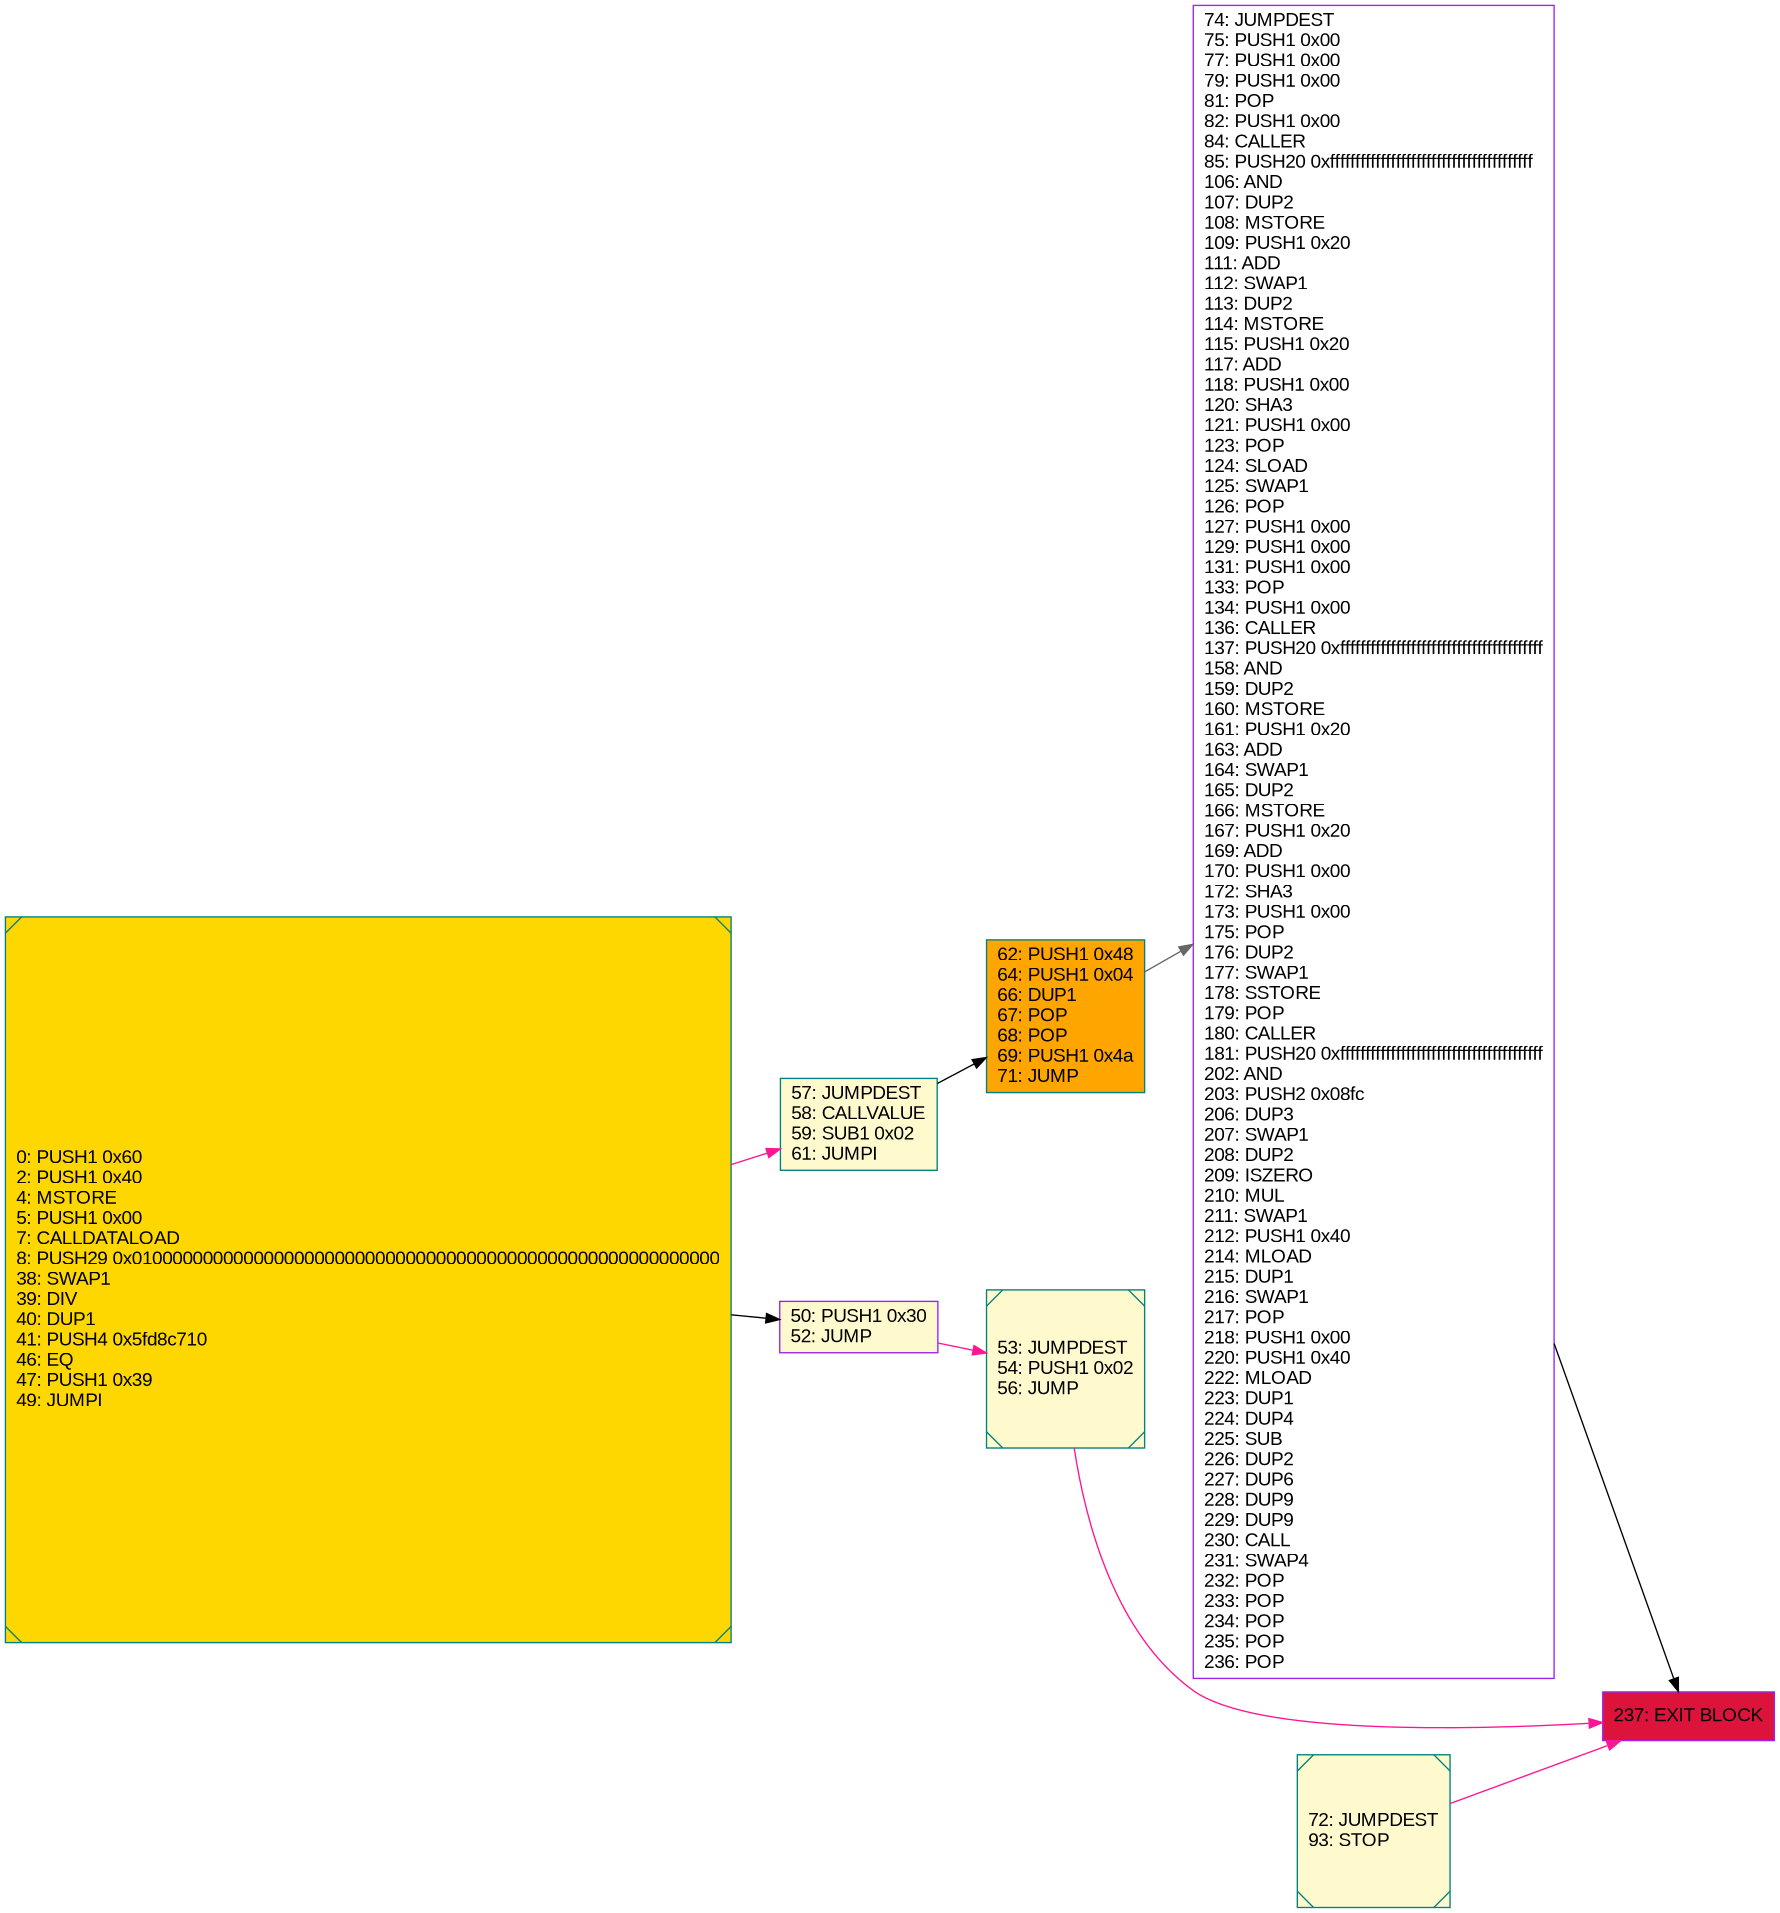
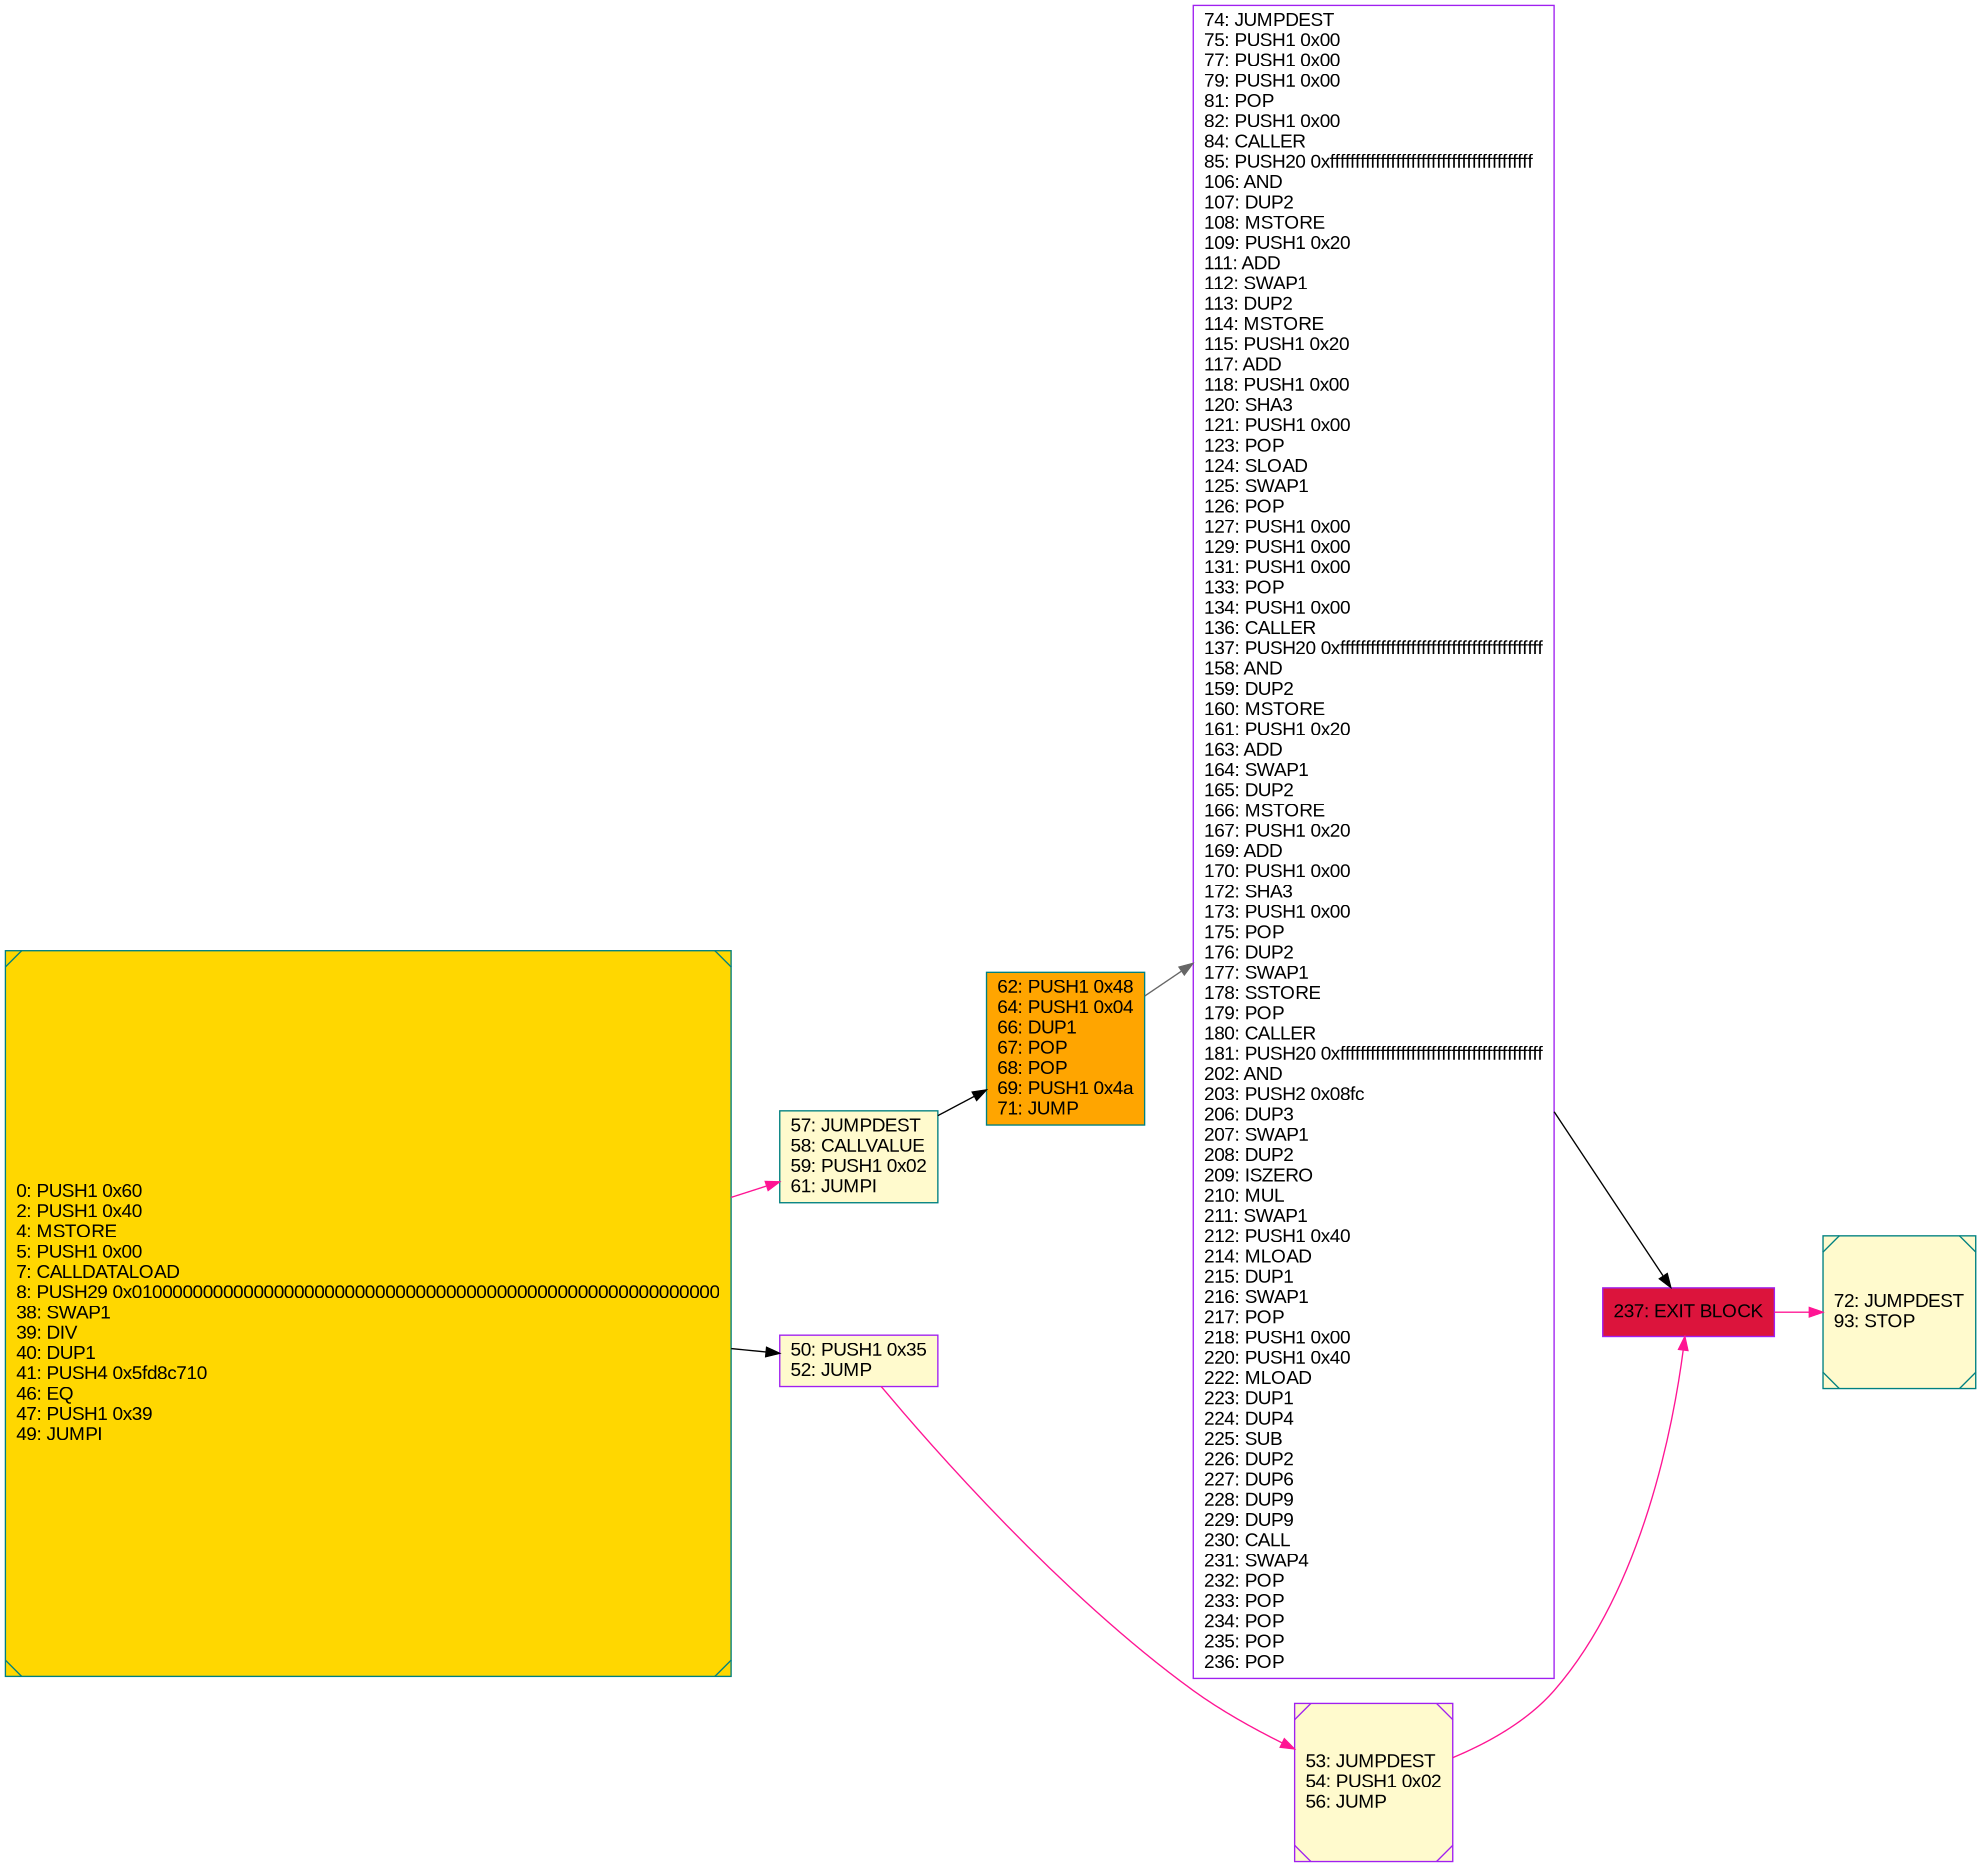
(859, 1124) -> (859, 1157)
(859, 1327) -> (859, 1361)
(1066, 1369) -> (1374, 1782)
(1529, 1775) -> (1792, 1312)
